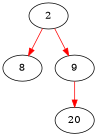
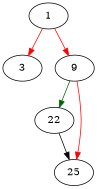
(49, 16) -> (49, 16)
(22, 68) -> (22, 68)
none -> (54, 120)
(75, 120) -> (74, 173)
